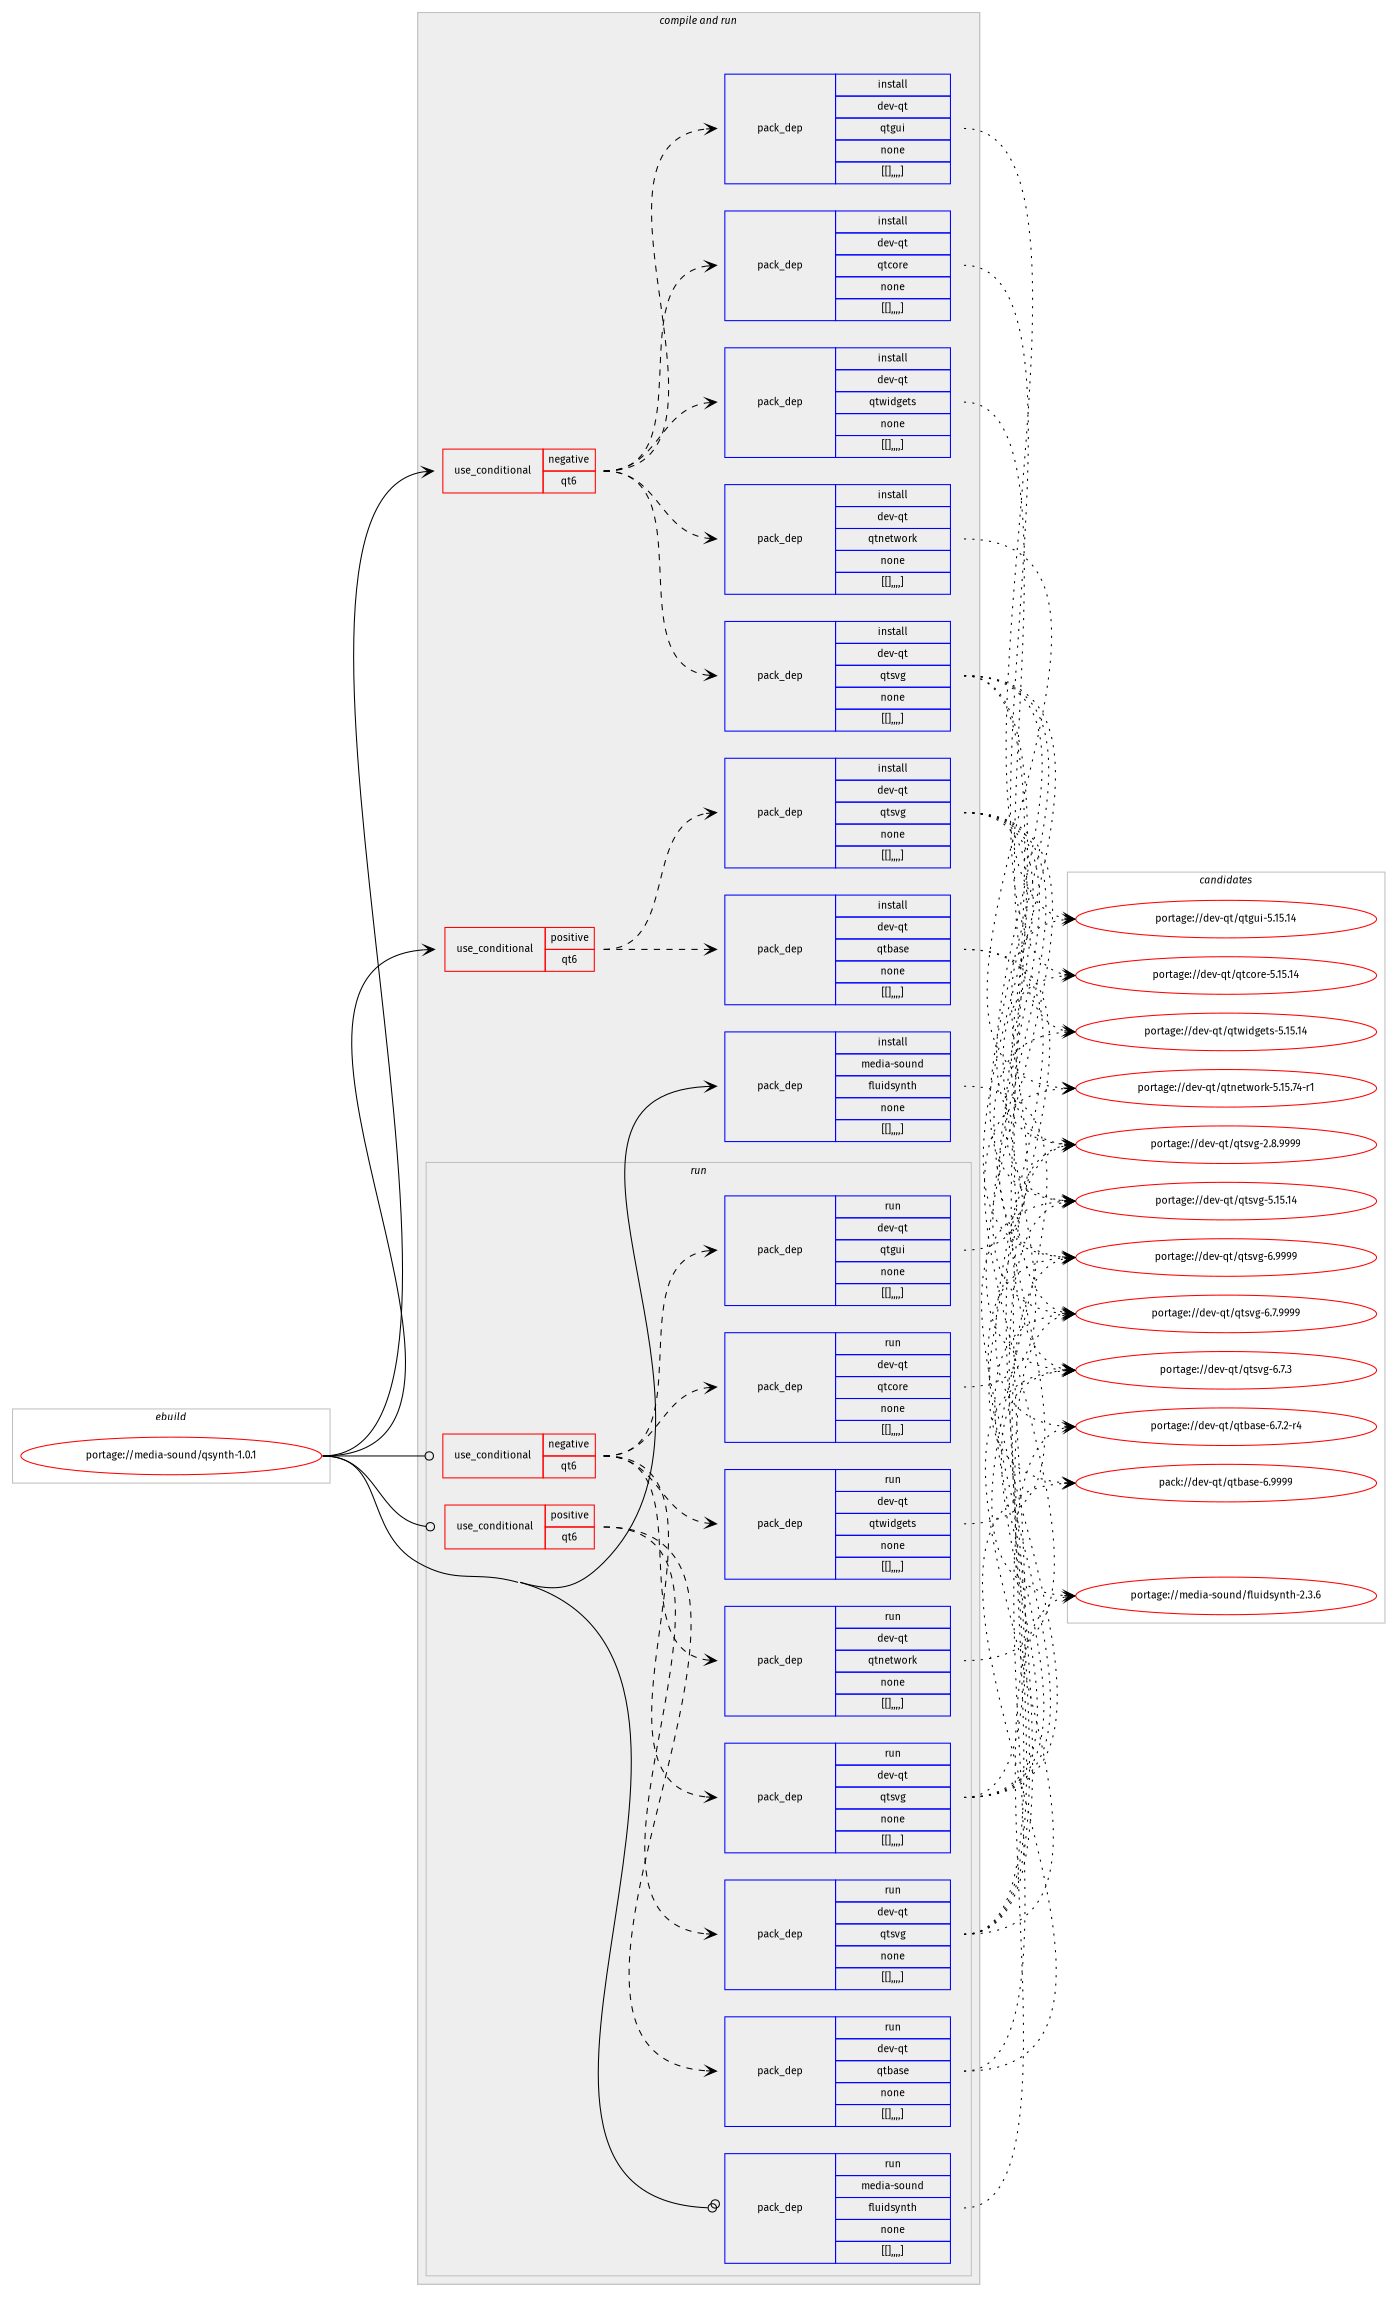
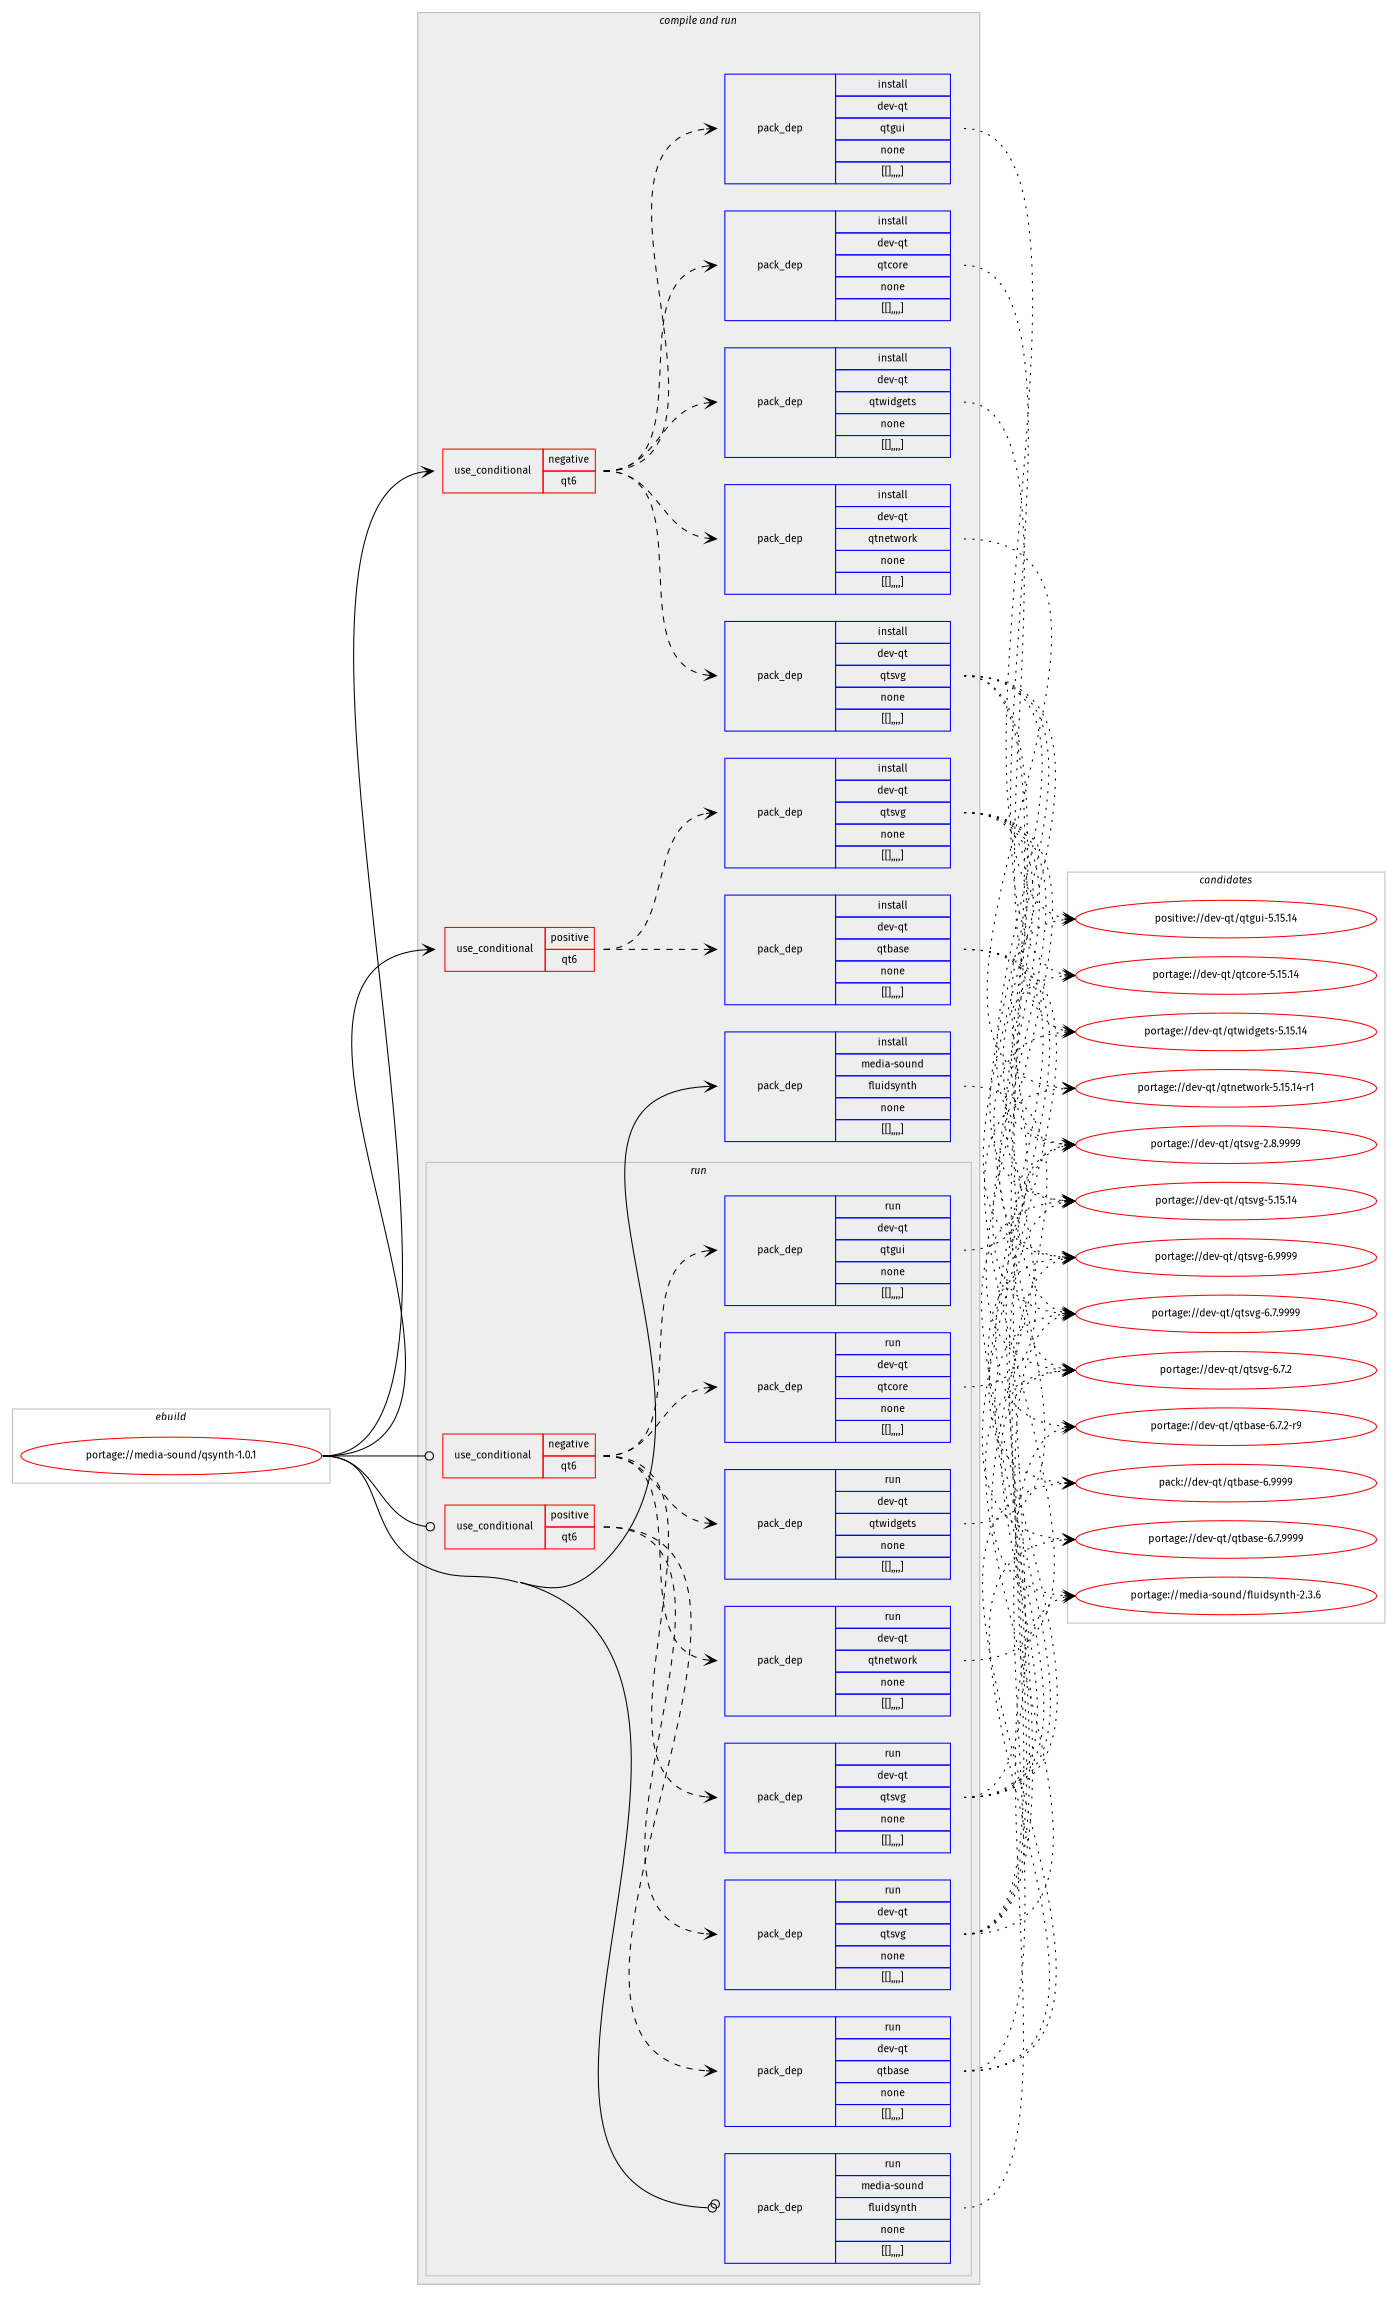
(1226, 919) -> (1226, 919)
(1226, 1088) -> (1226, 1088)
(1226, 1370) -> (1226, 1370)
(1226, 1427) -> (1226, 1427)
none -> (1226, 1540)
